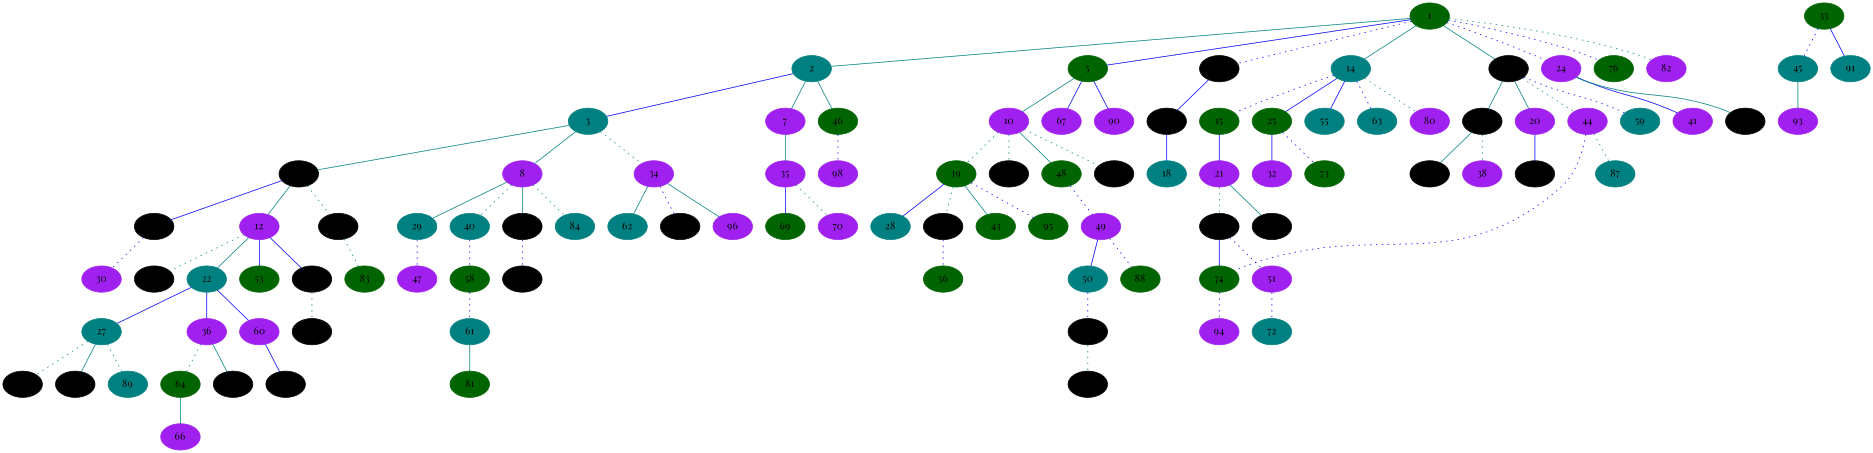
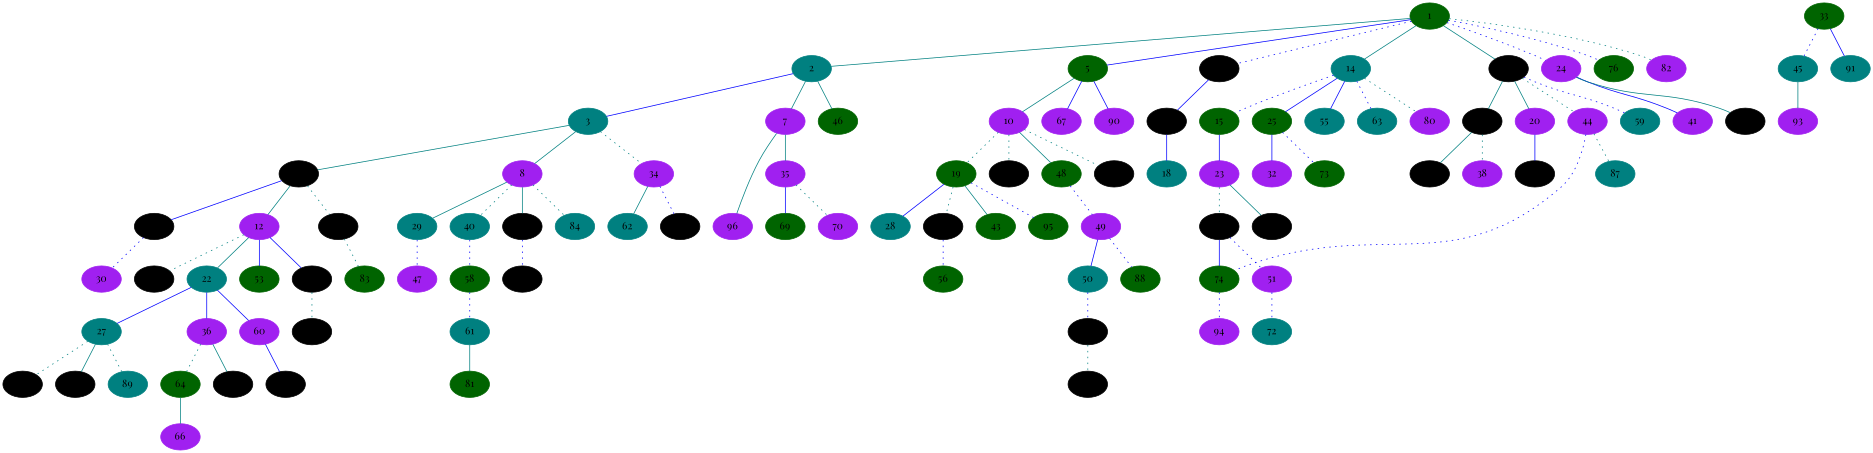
(838, 174) -> none
(1219, 174) -> (1219, 174)
(693, 200) -> (754, 172)
